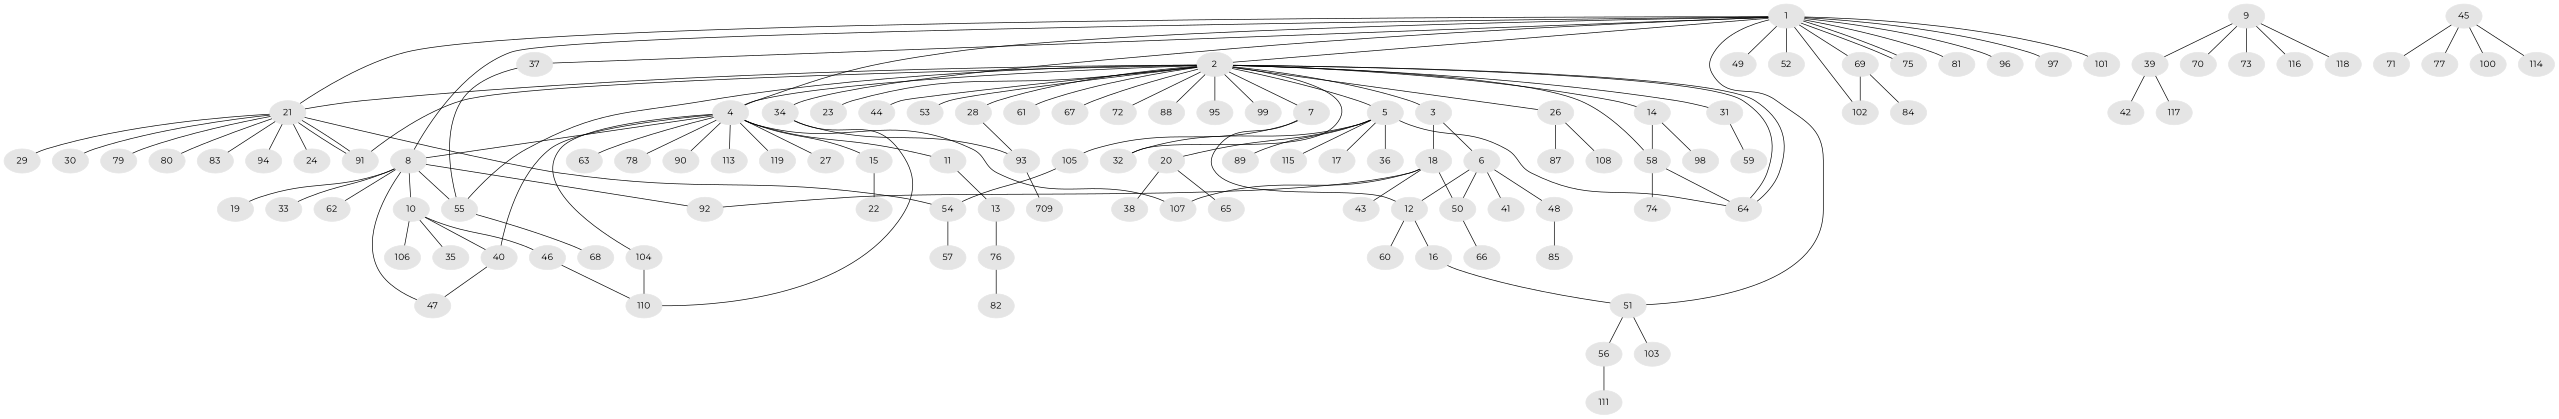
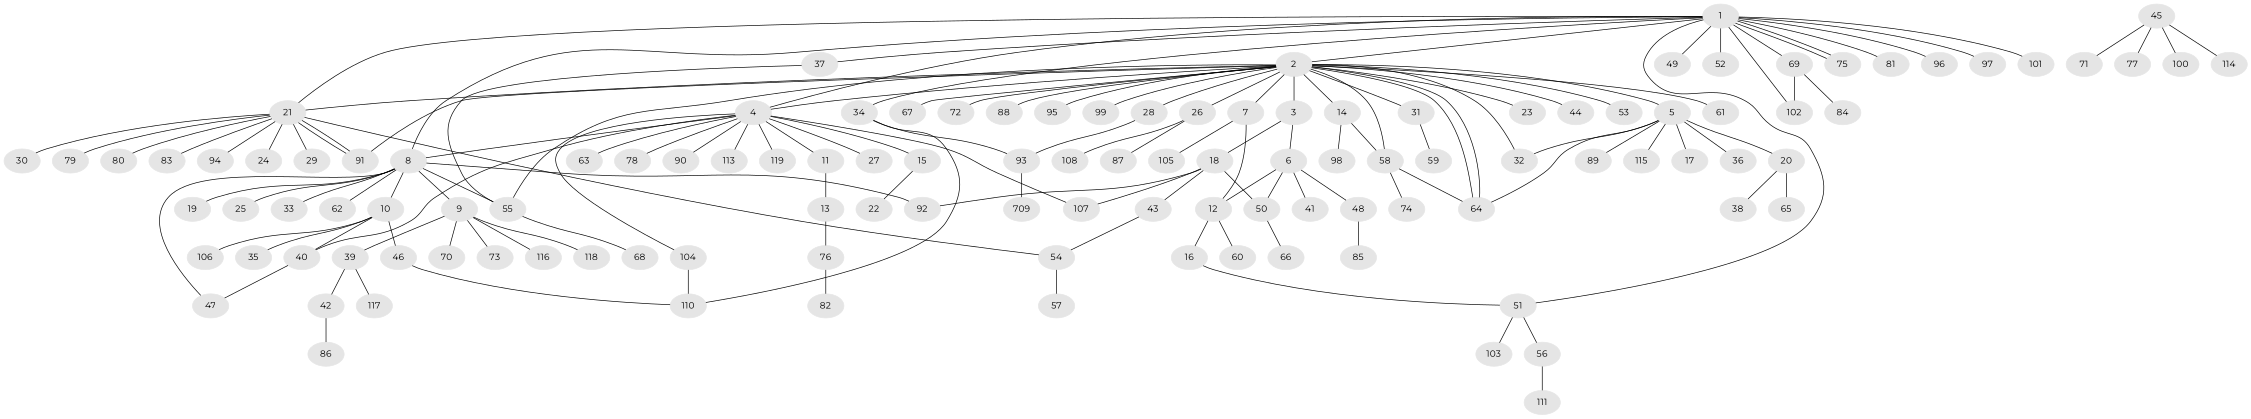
none -> (434, 185)
(1009, 185) -> (1105, 233)
none -> (241, 209)
none -> (326, 354)
